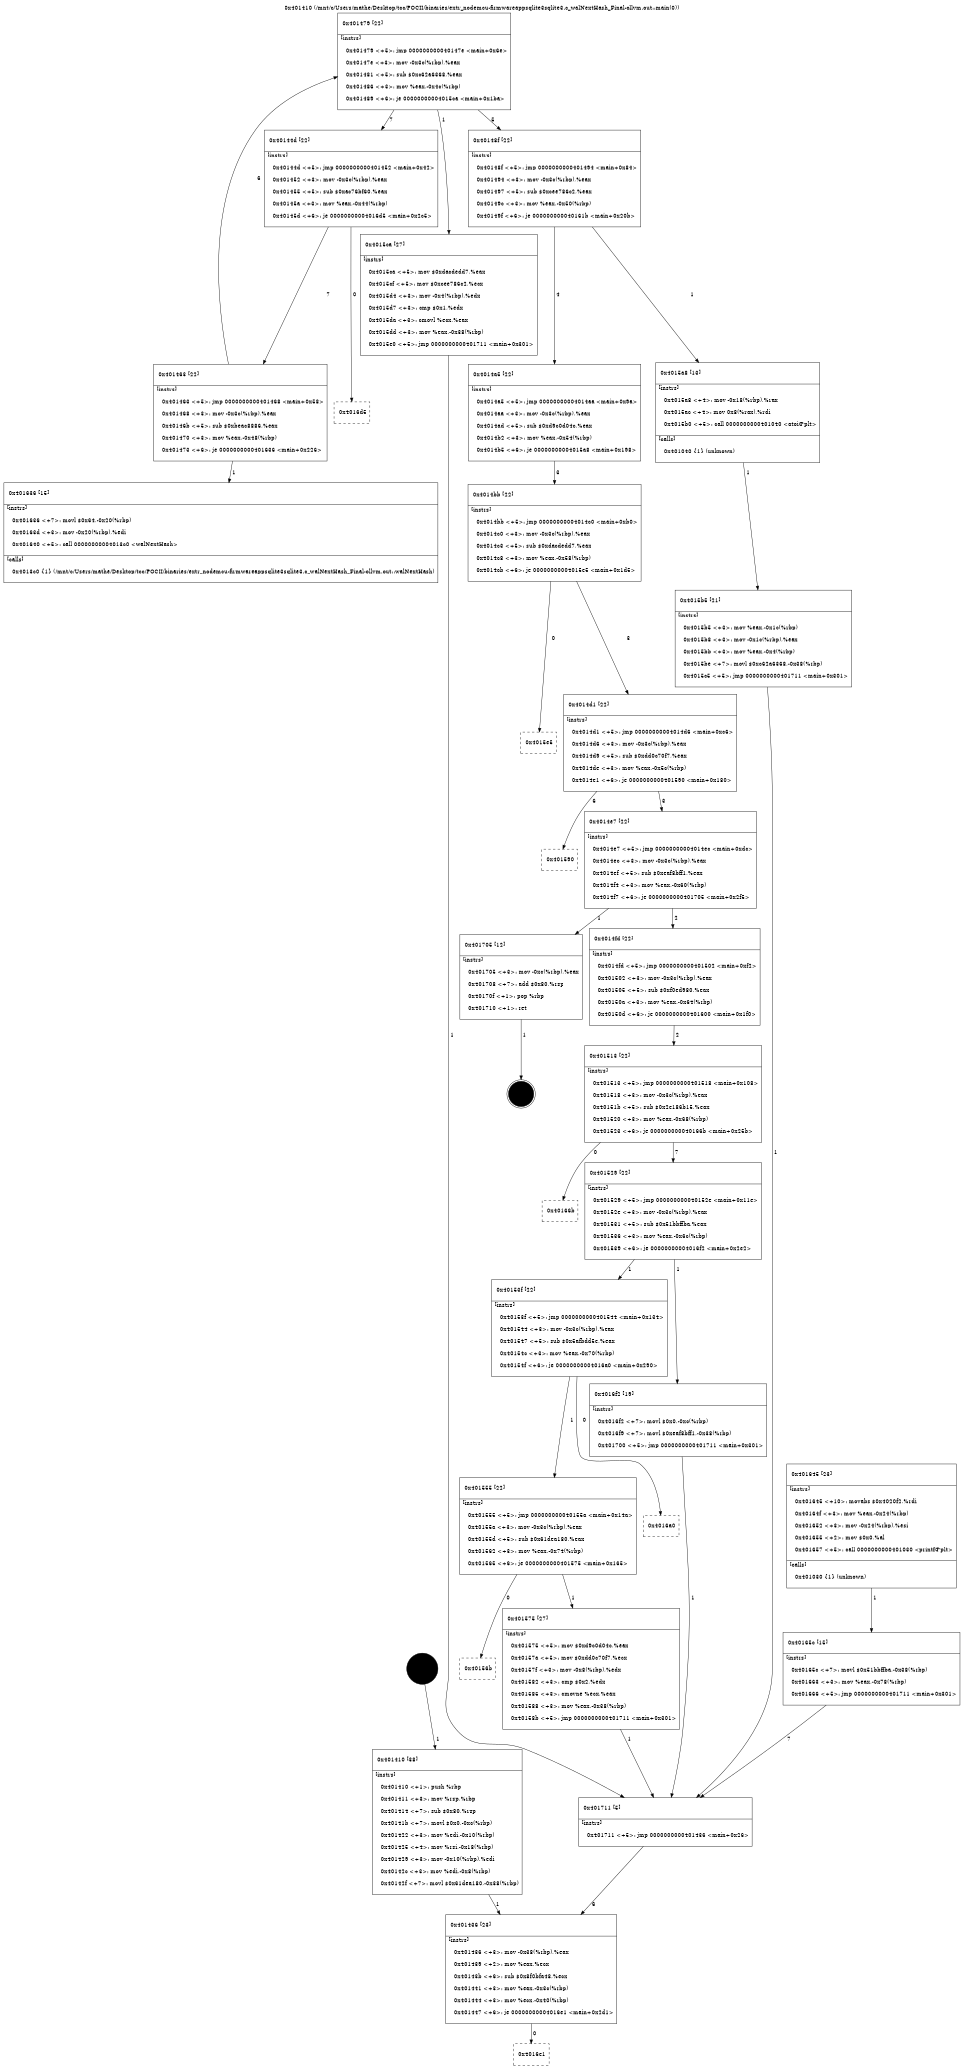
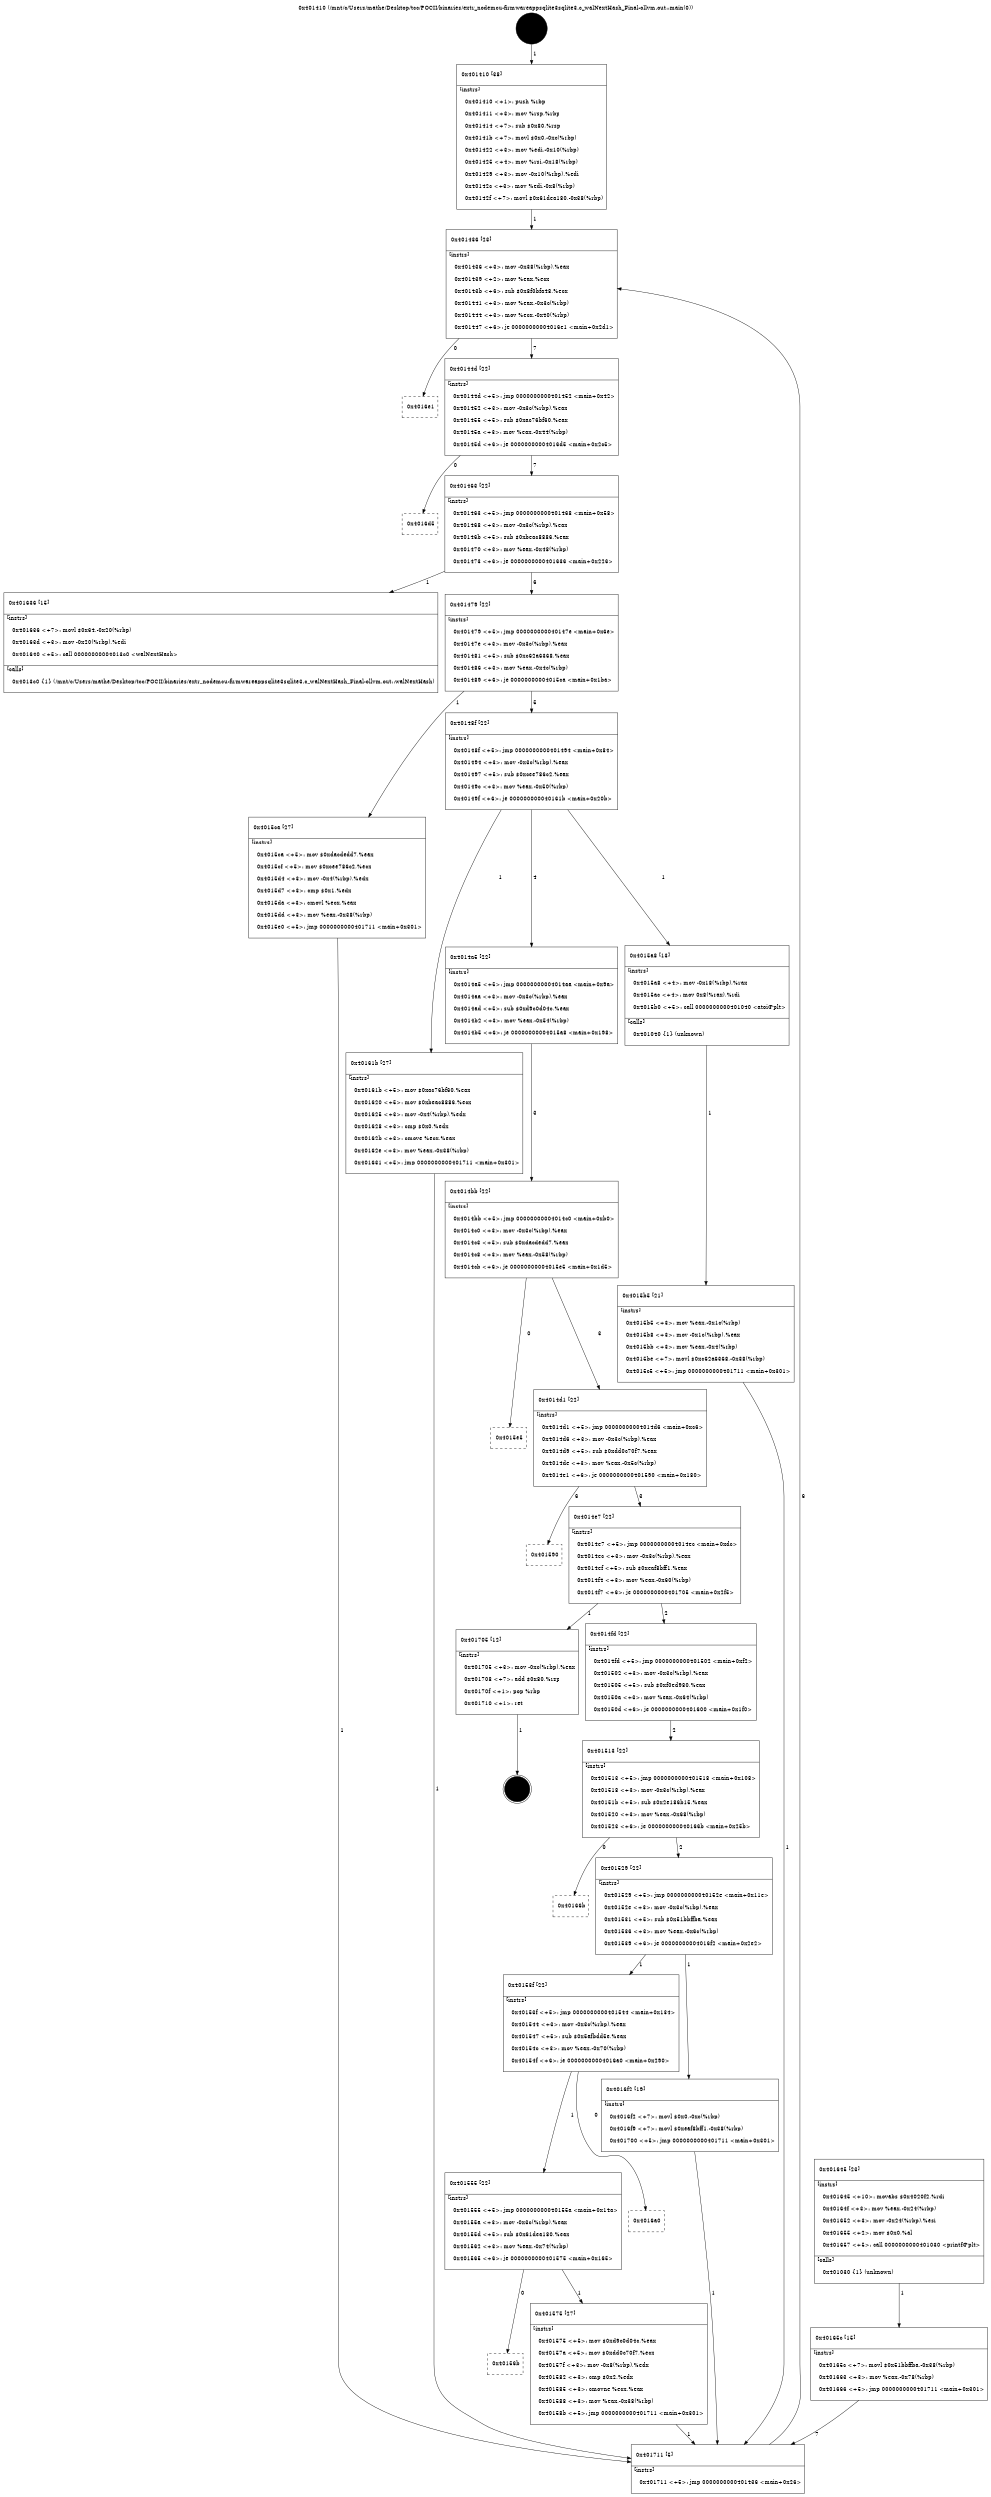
(389, 118) -> (532, 346)
none -> (434, 1113)
(676, 1152) -> (680, 1848)
